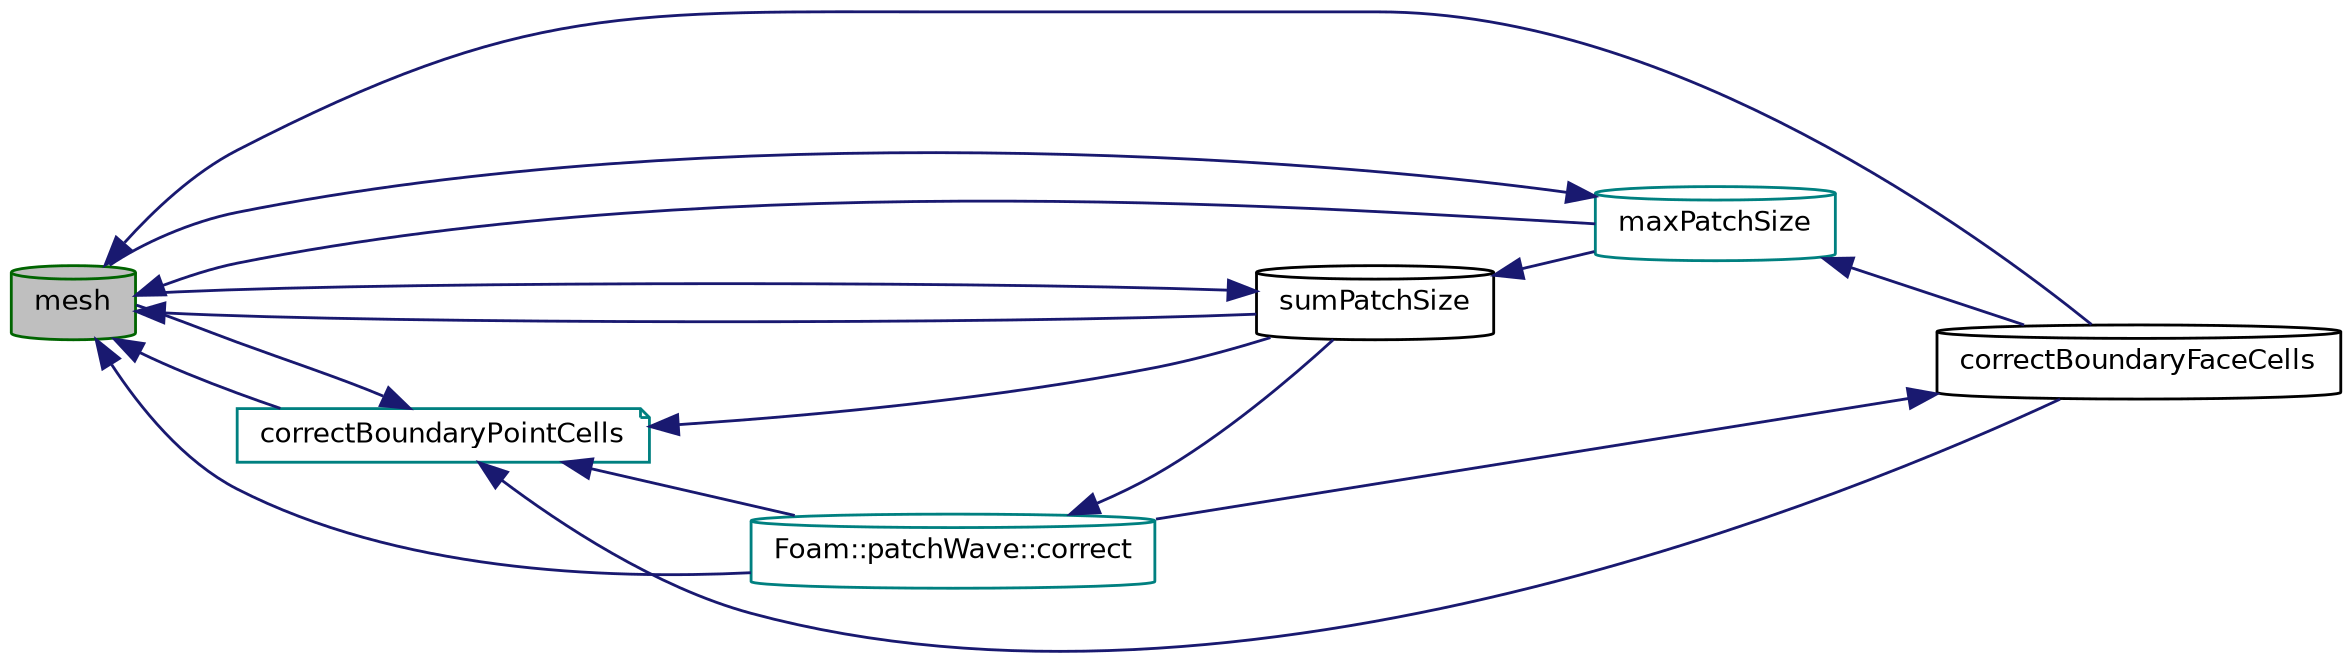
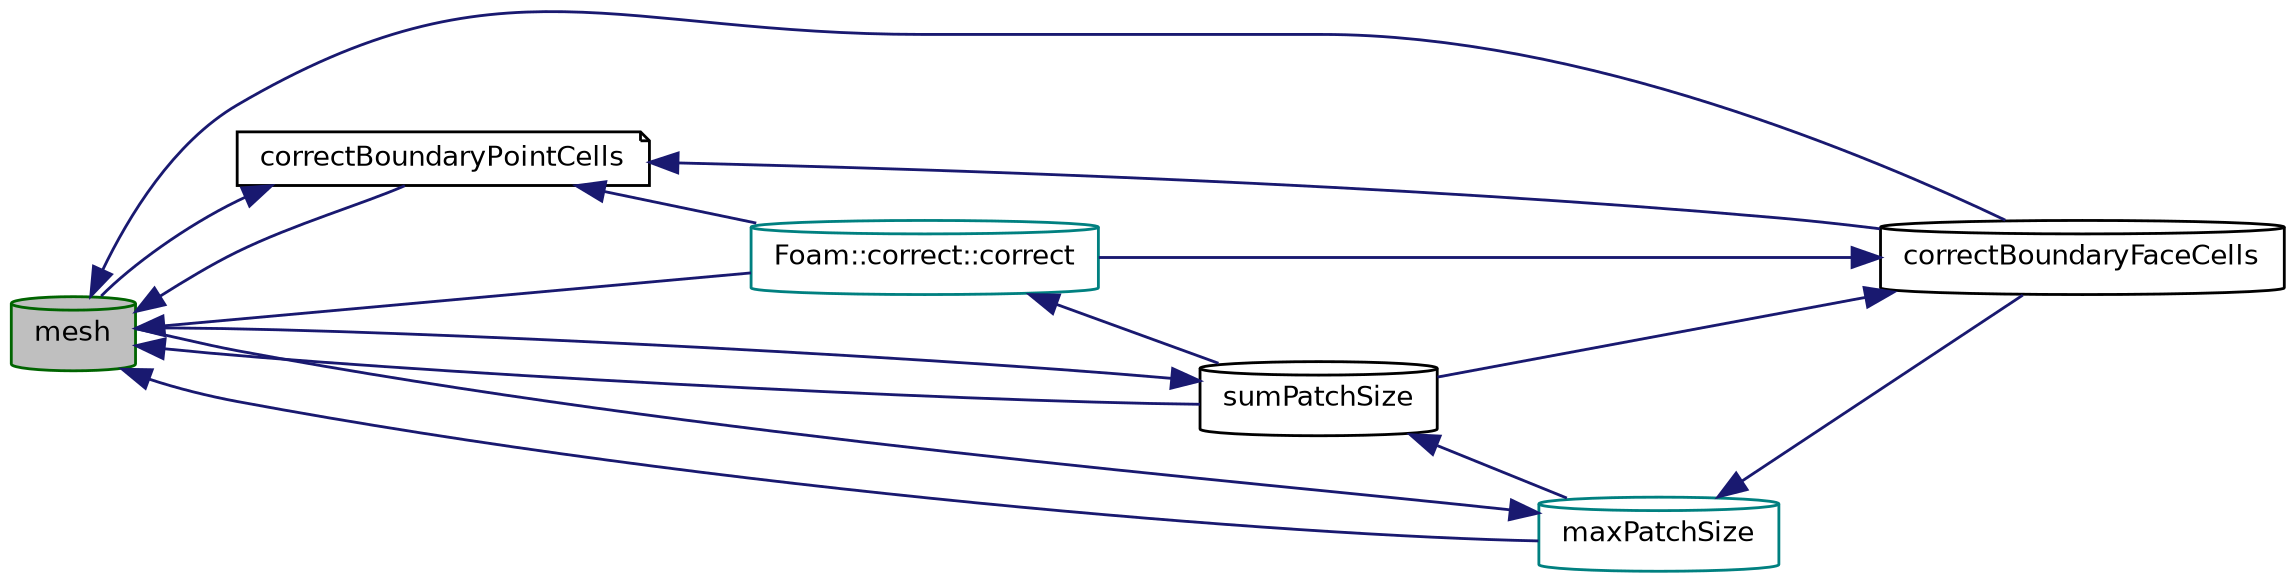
(977, 396) -> (1651, 337)
(443, 435) -> (443, 159)
(953, 551) -> (925, 258)
